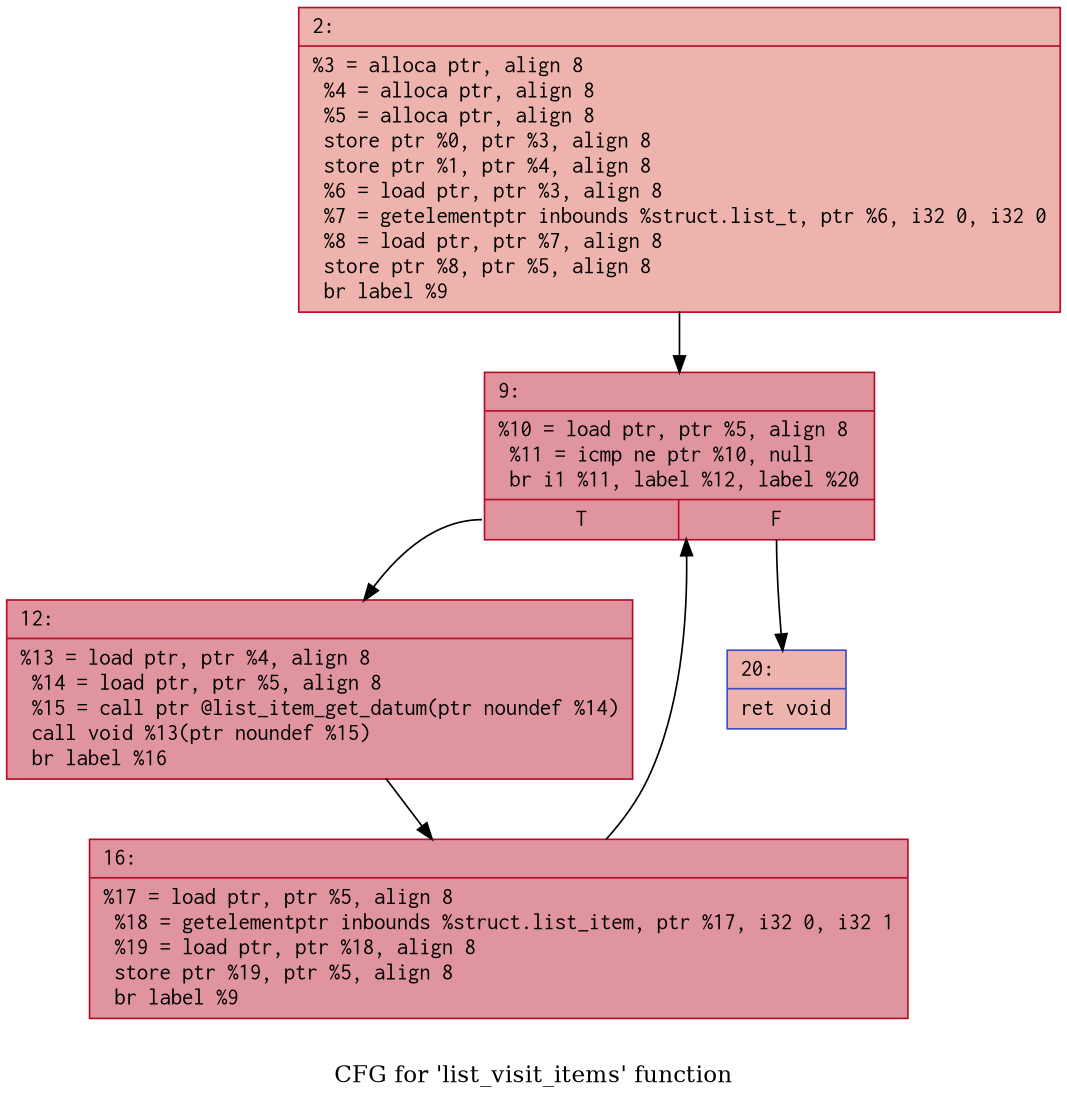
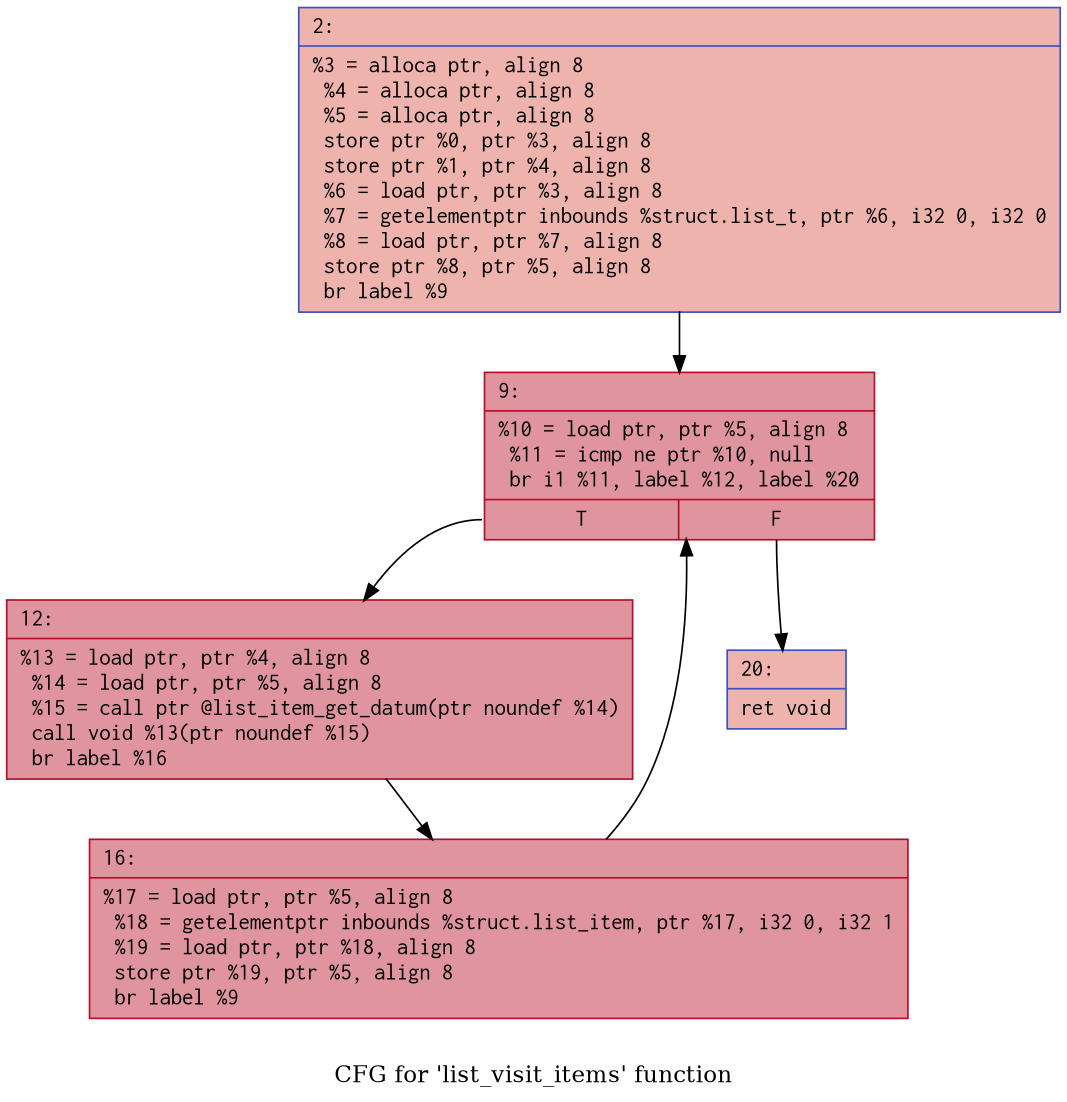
(679, 160) -> (679, 160)
